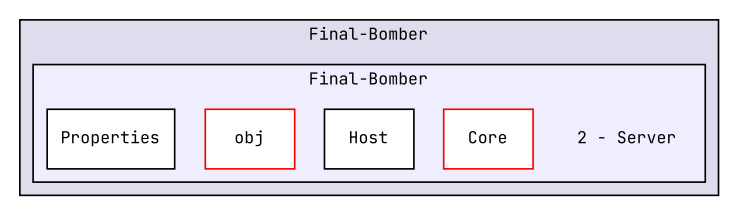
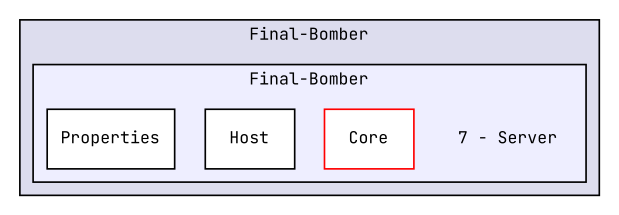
(250, 139) -> none
(627, 139) -> (508, 139)
